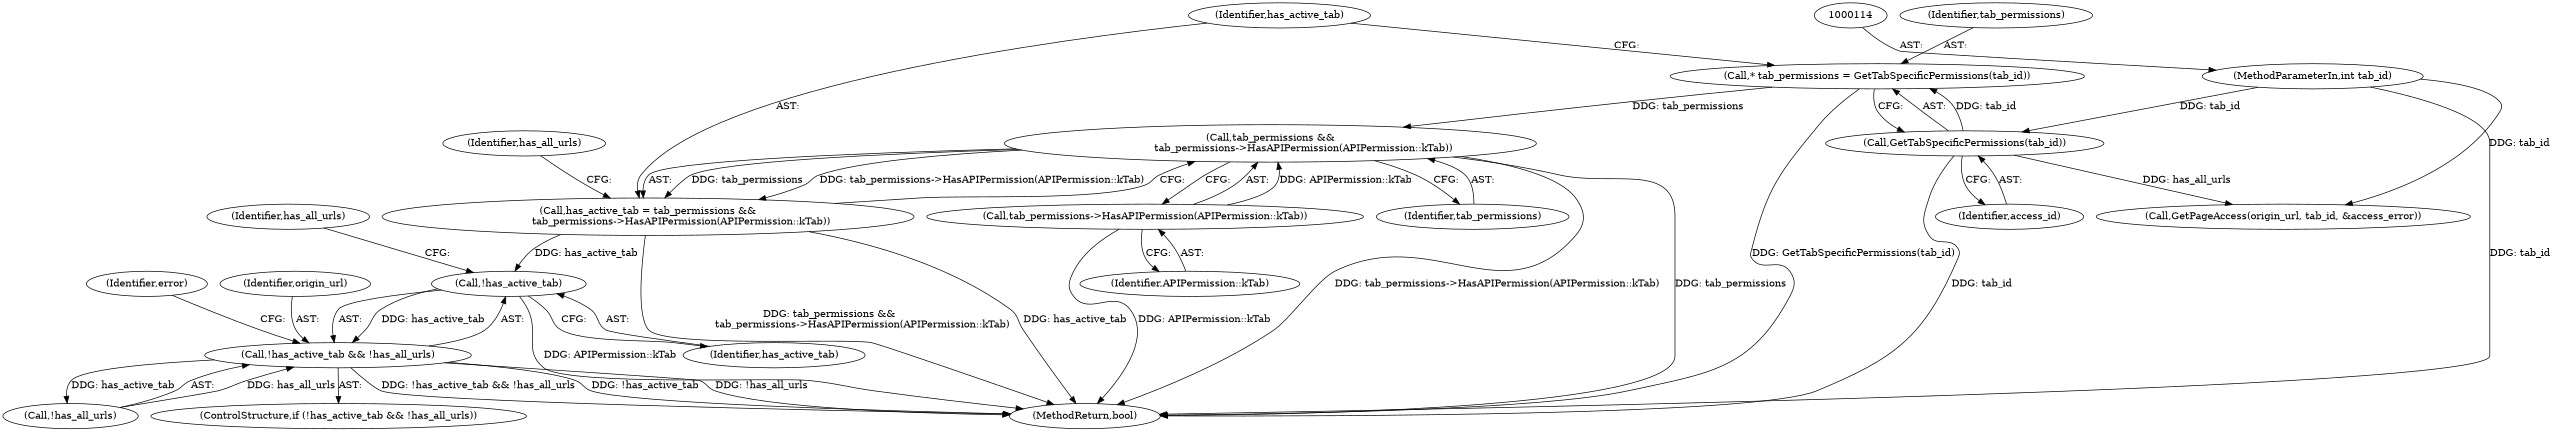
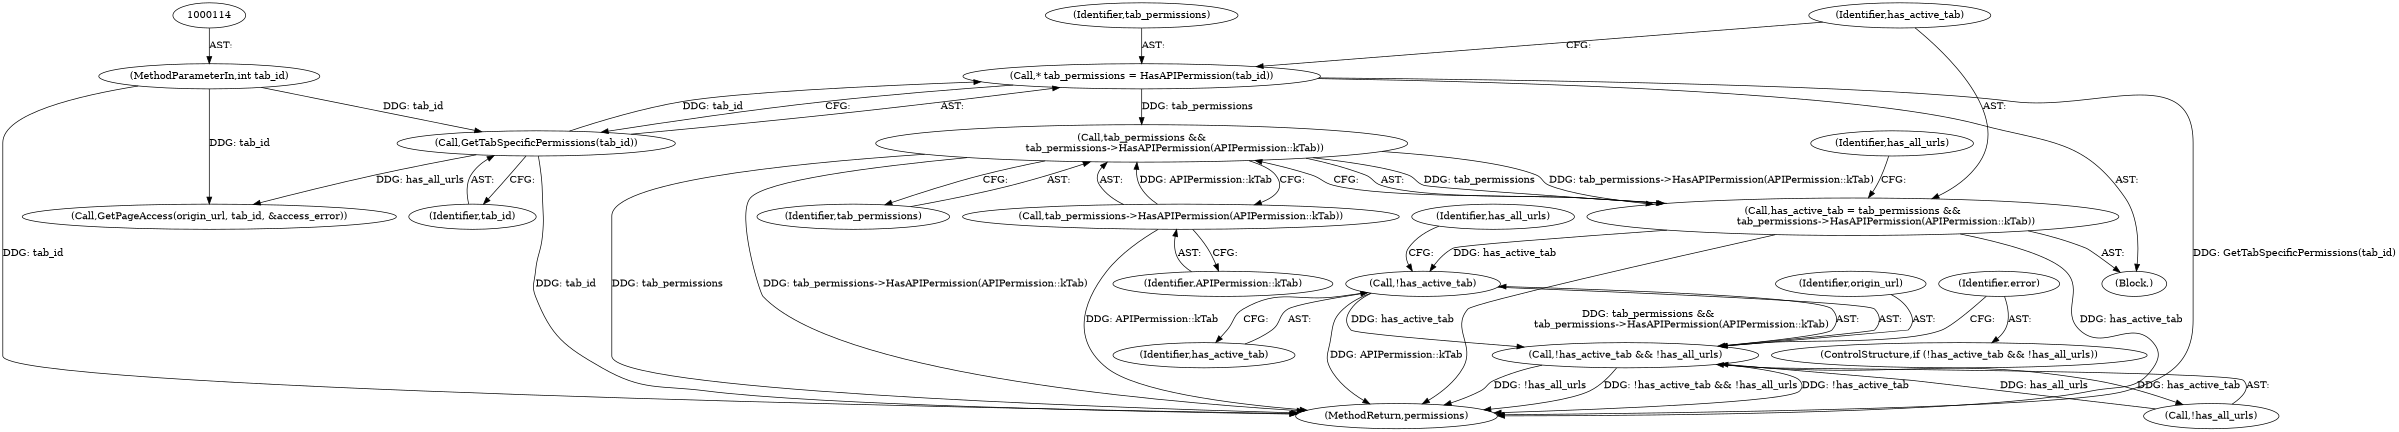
(1877, 76) -> (1142, 76)
(2010, 217) -> (472, 217)
none -> (2134, 284)
(338, 382) -> (2008, 319)
(1085, 416) -> (1396, 416)
